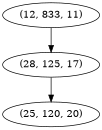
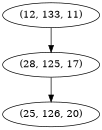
(51, 15) -> (51, 15)
(51, 114) -> (51, 114)
